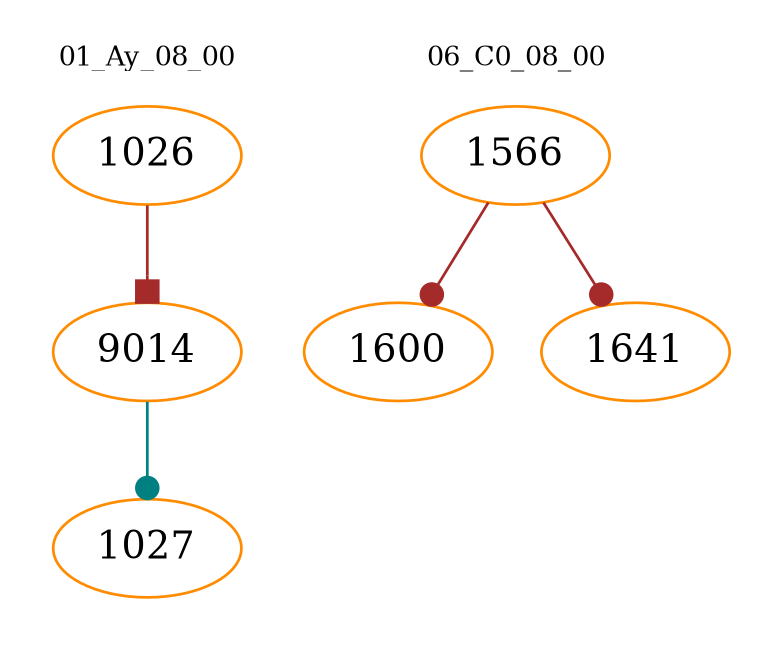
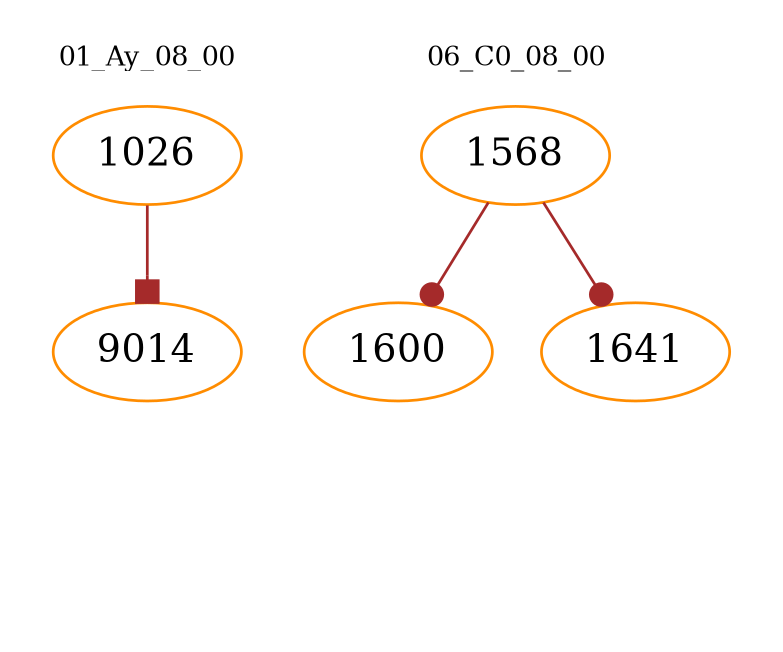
(516, 155) -> (516, 155)
(147, 548) -> none
